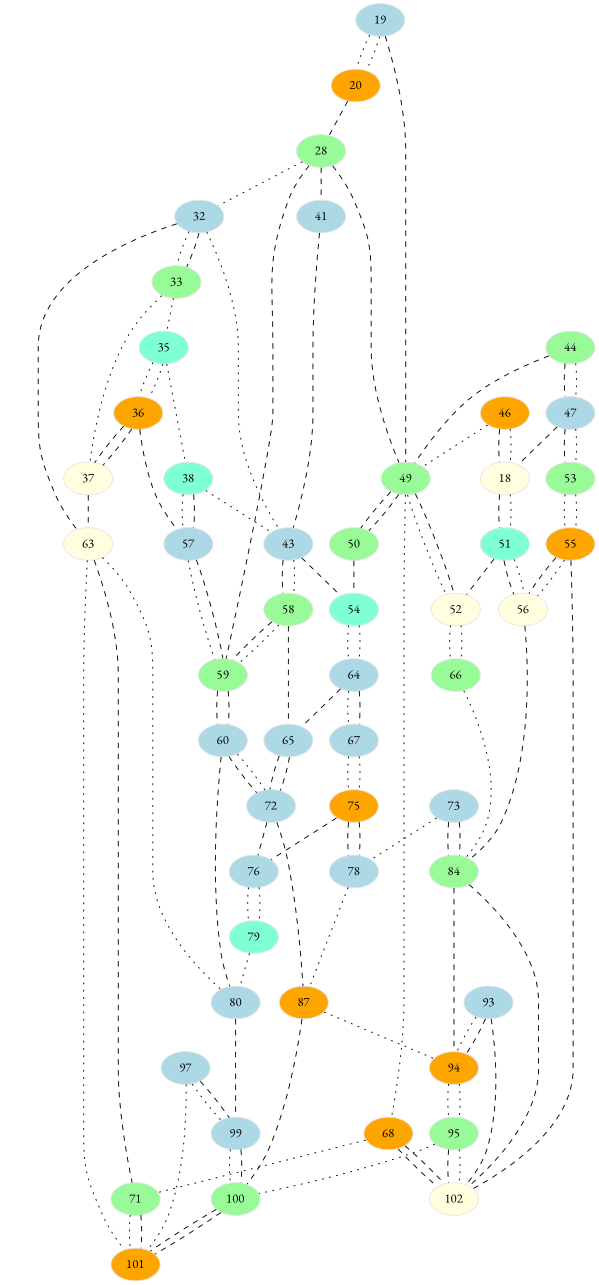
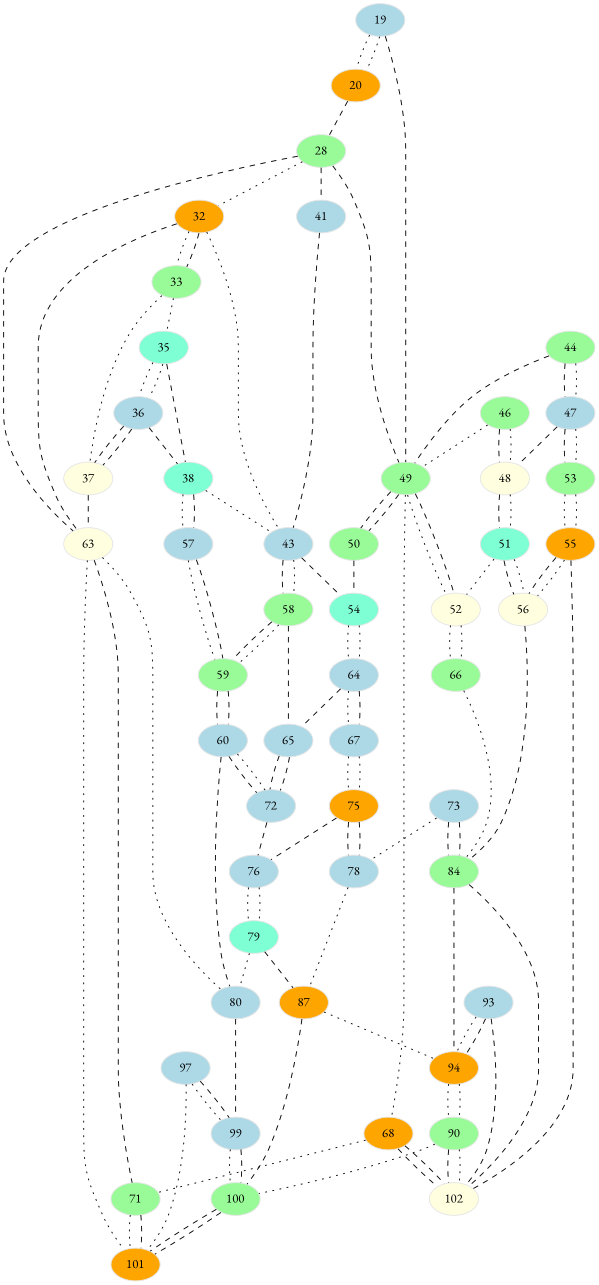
(199, 217) -> (199, 217)
(273, 410) -> (16, 256)
(138, 413) -> (138, 413)
(176, 413) -> (176, 413)
(505, 413) -> (505, 413)
(505, 479) -> (505, 479)
(151, 482) -> (163, 446)
(480, 577) -> (480, 577)
(295, 903) -> (279, 970)
(454, 1134) -> (454, 1134)
